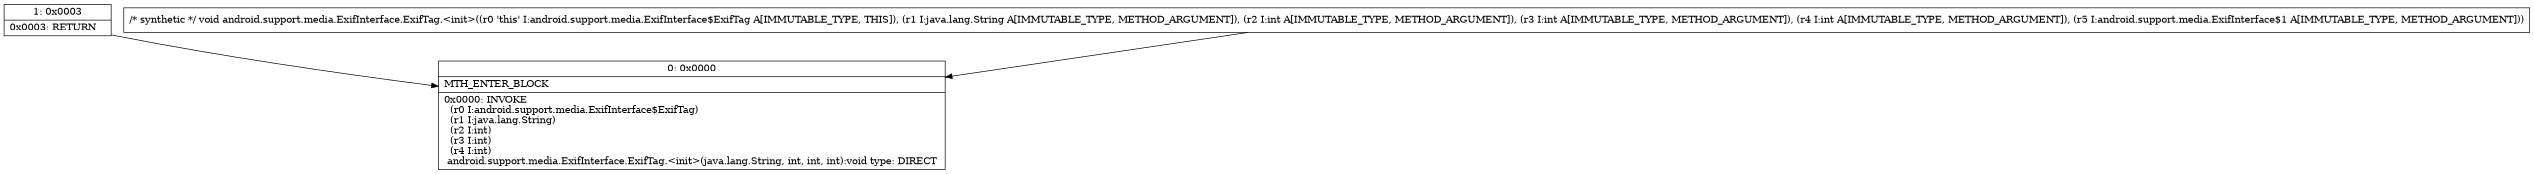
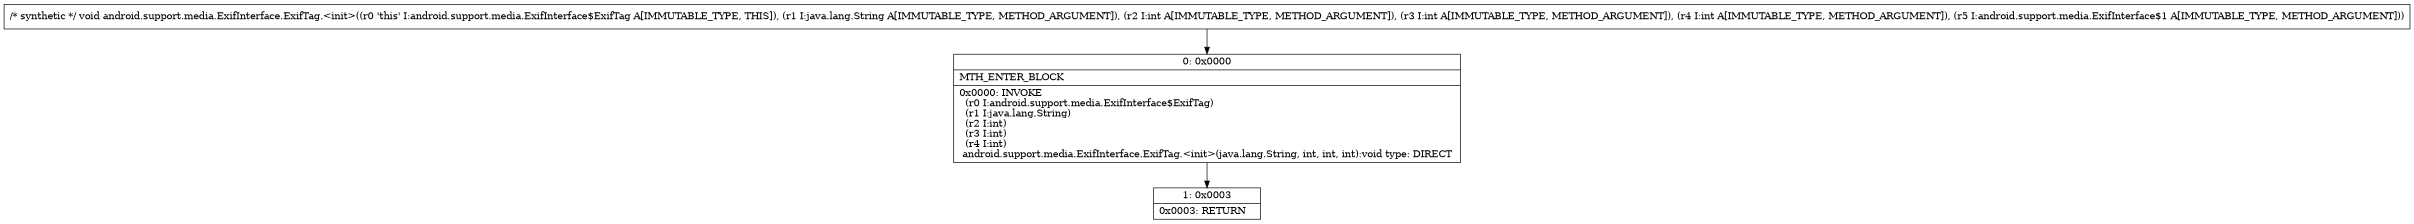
(271, 63) -> (1207, 172)
